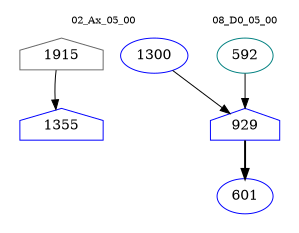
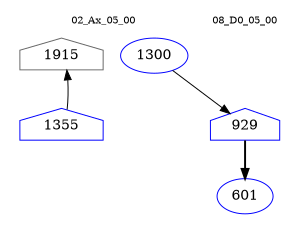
(245, 56) -> none
(55, 85) -> (68, 95)
